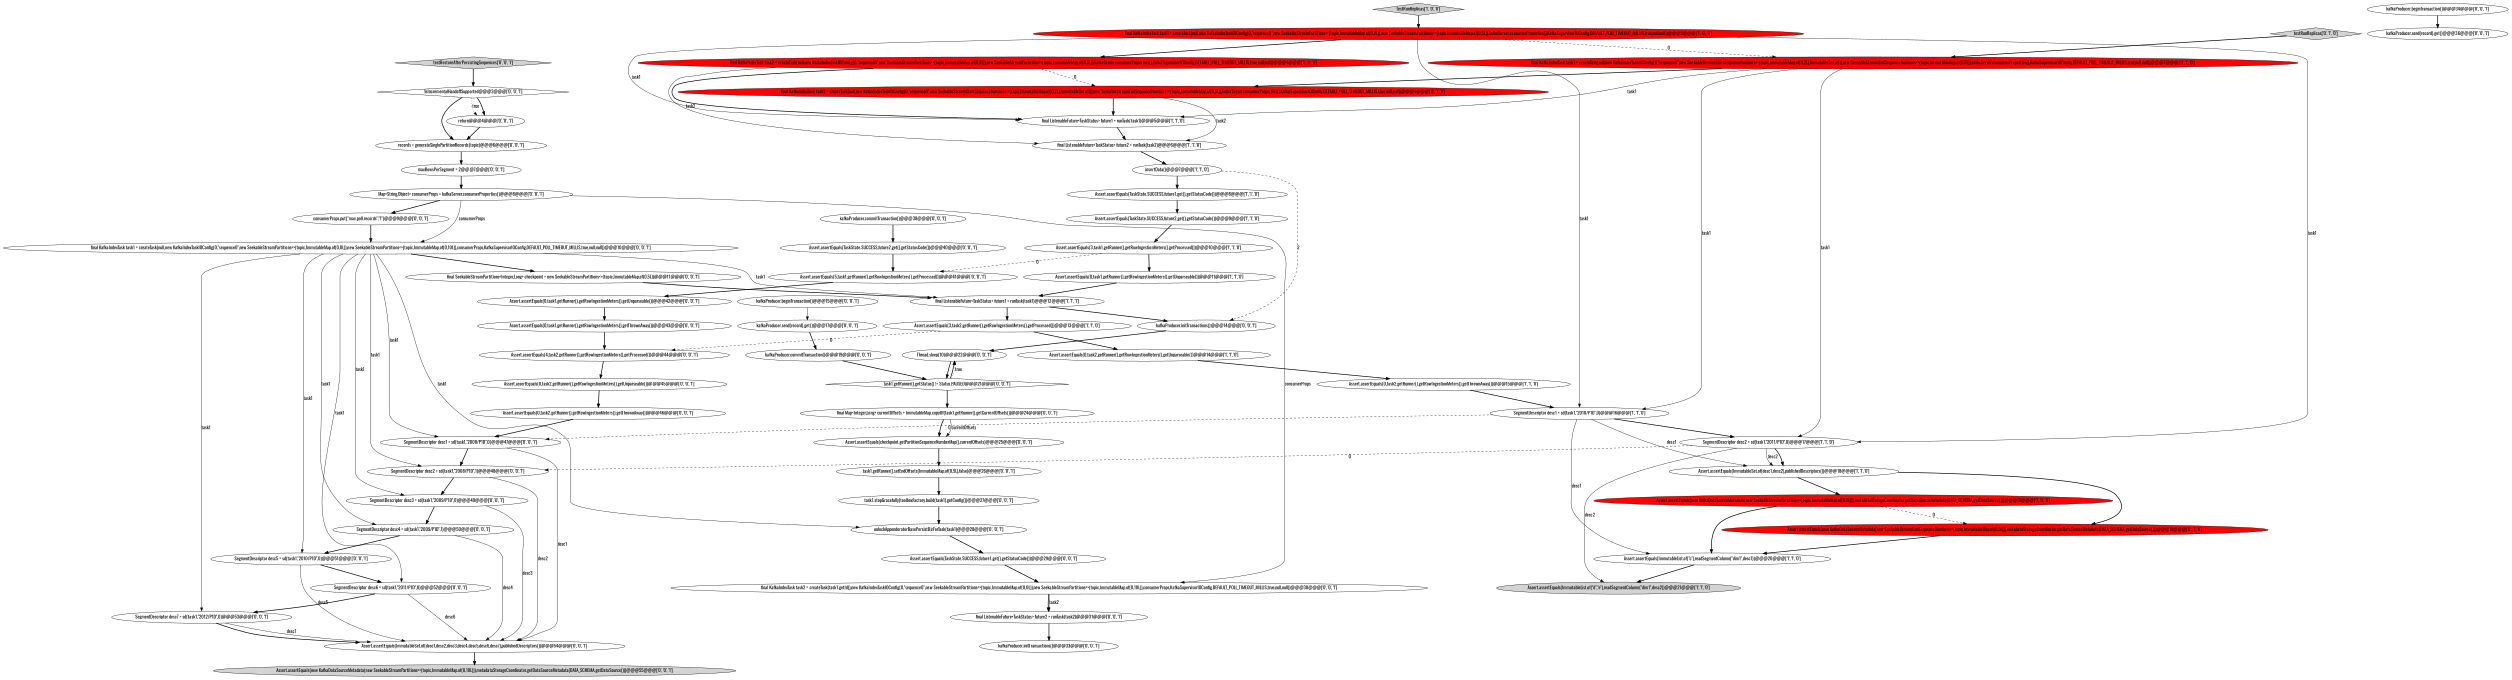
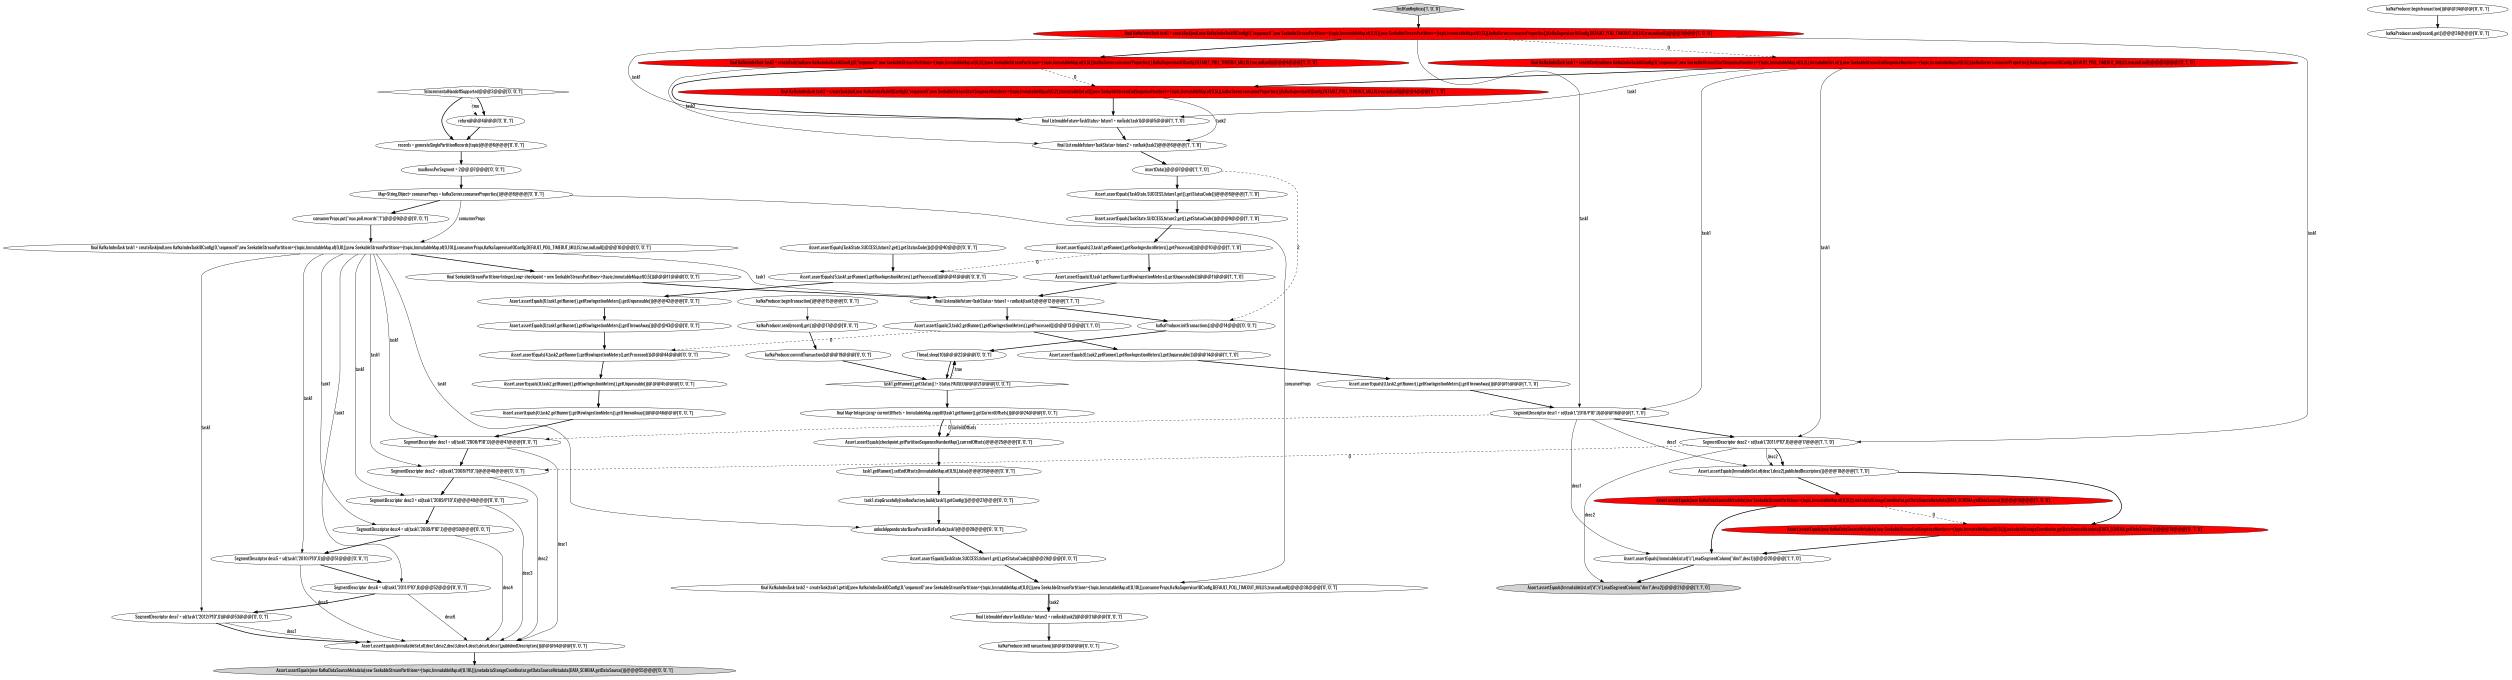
(2316, 34) -> none
(473, 63) -> none
(893, 219) -> none
